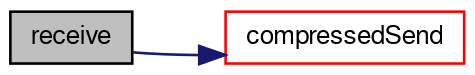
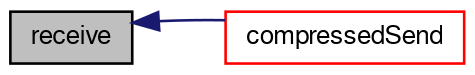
(166, 54) -> (192, 20)
